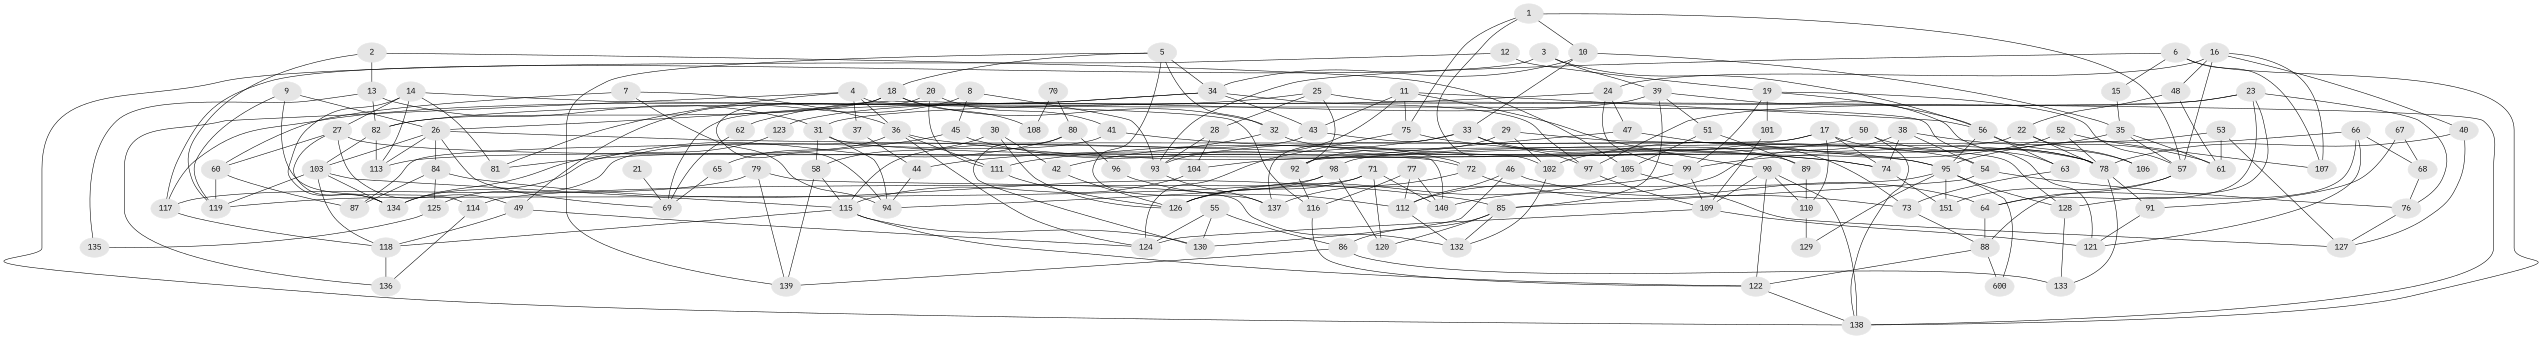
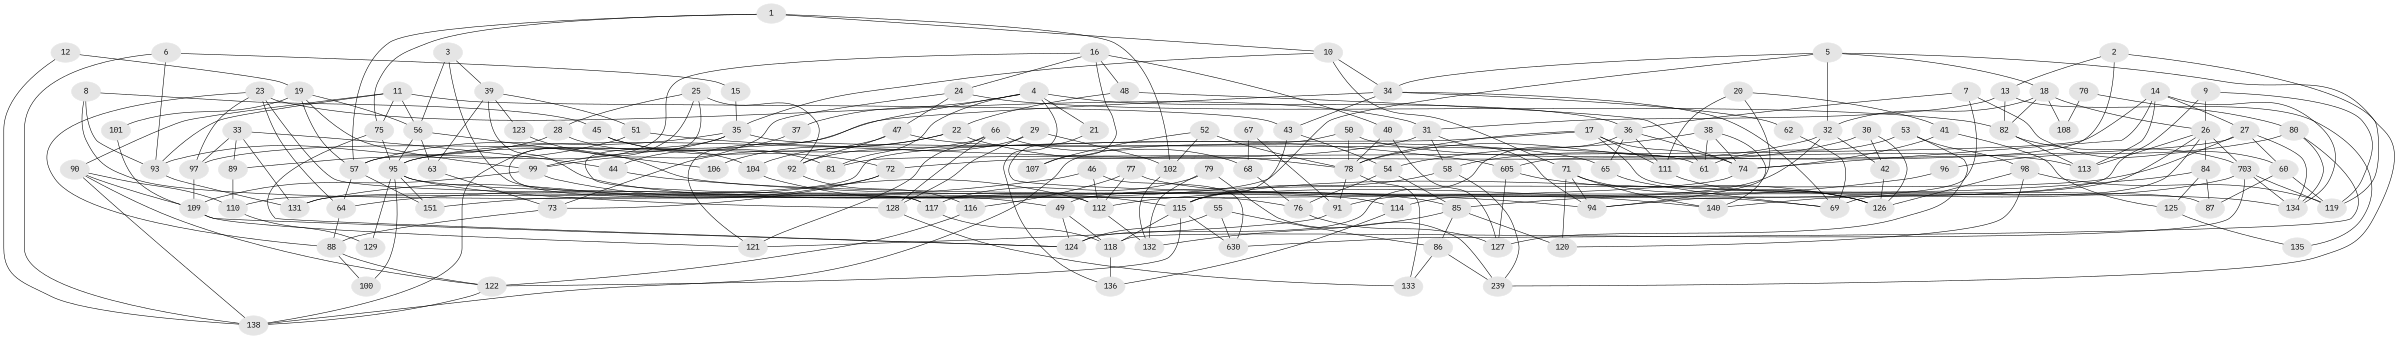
(2272, 84) -> none
(1525, 92) -> (1438, 118)
(884, 105) -> (1965, 152)
none -> (1067, 113)
none -> (1253, 144)
(317, 170) -> (2245, 170)
(1627, 170) -> (1507, 170)
none -> (759, 193)
none -> (1592, 195)
(1274, 209) -> (295, 209)
(1200, 248) -> (1233, 248)
(786, 287) -> (1498, 287)
(2000, 287) -> (366, 287)
